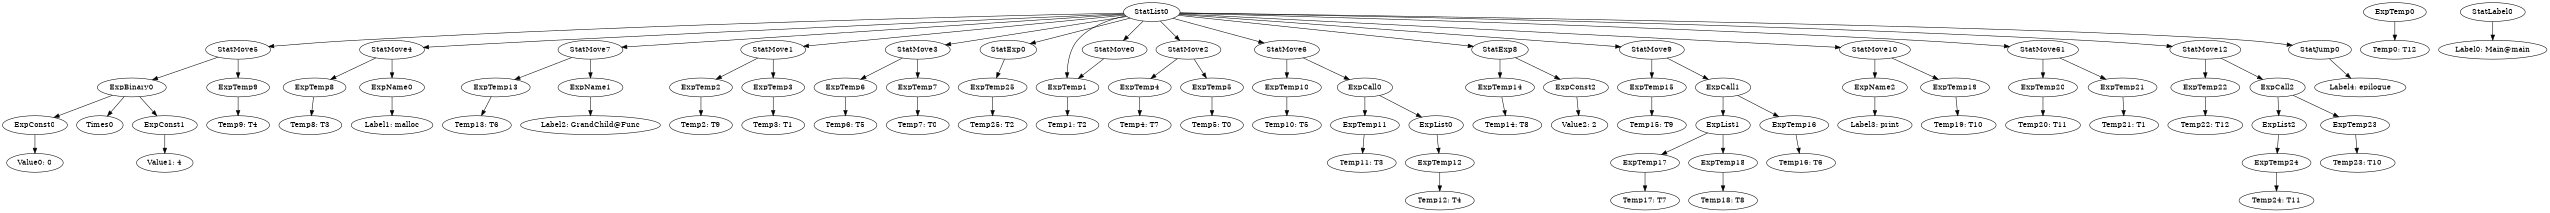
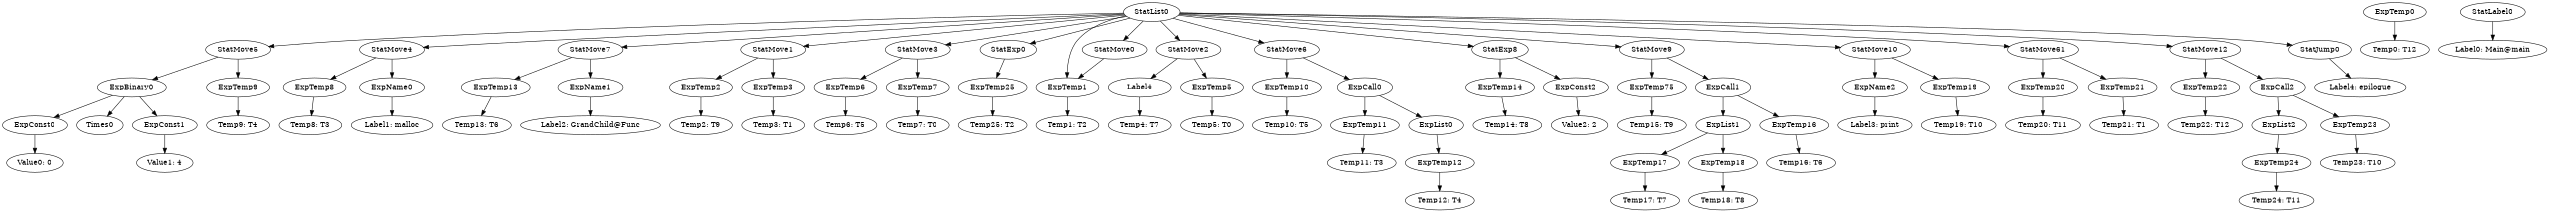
(1140, 87) -> (1140, 87)
(1652, 87) -> (1652, 87)
